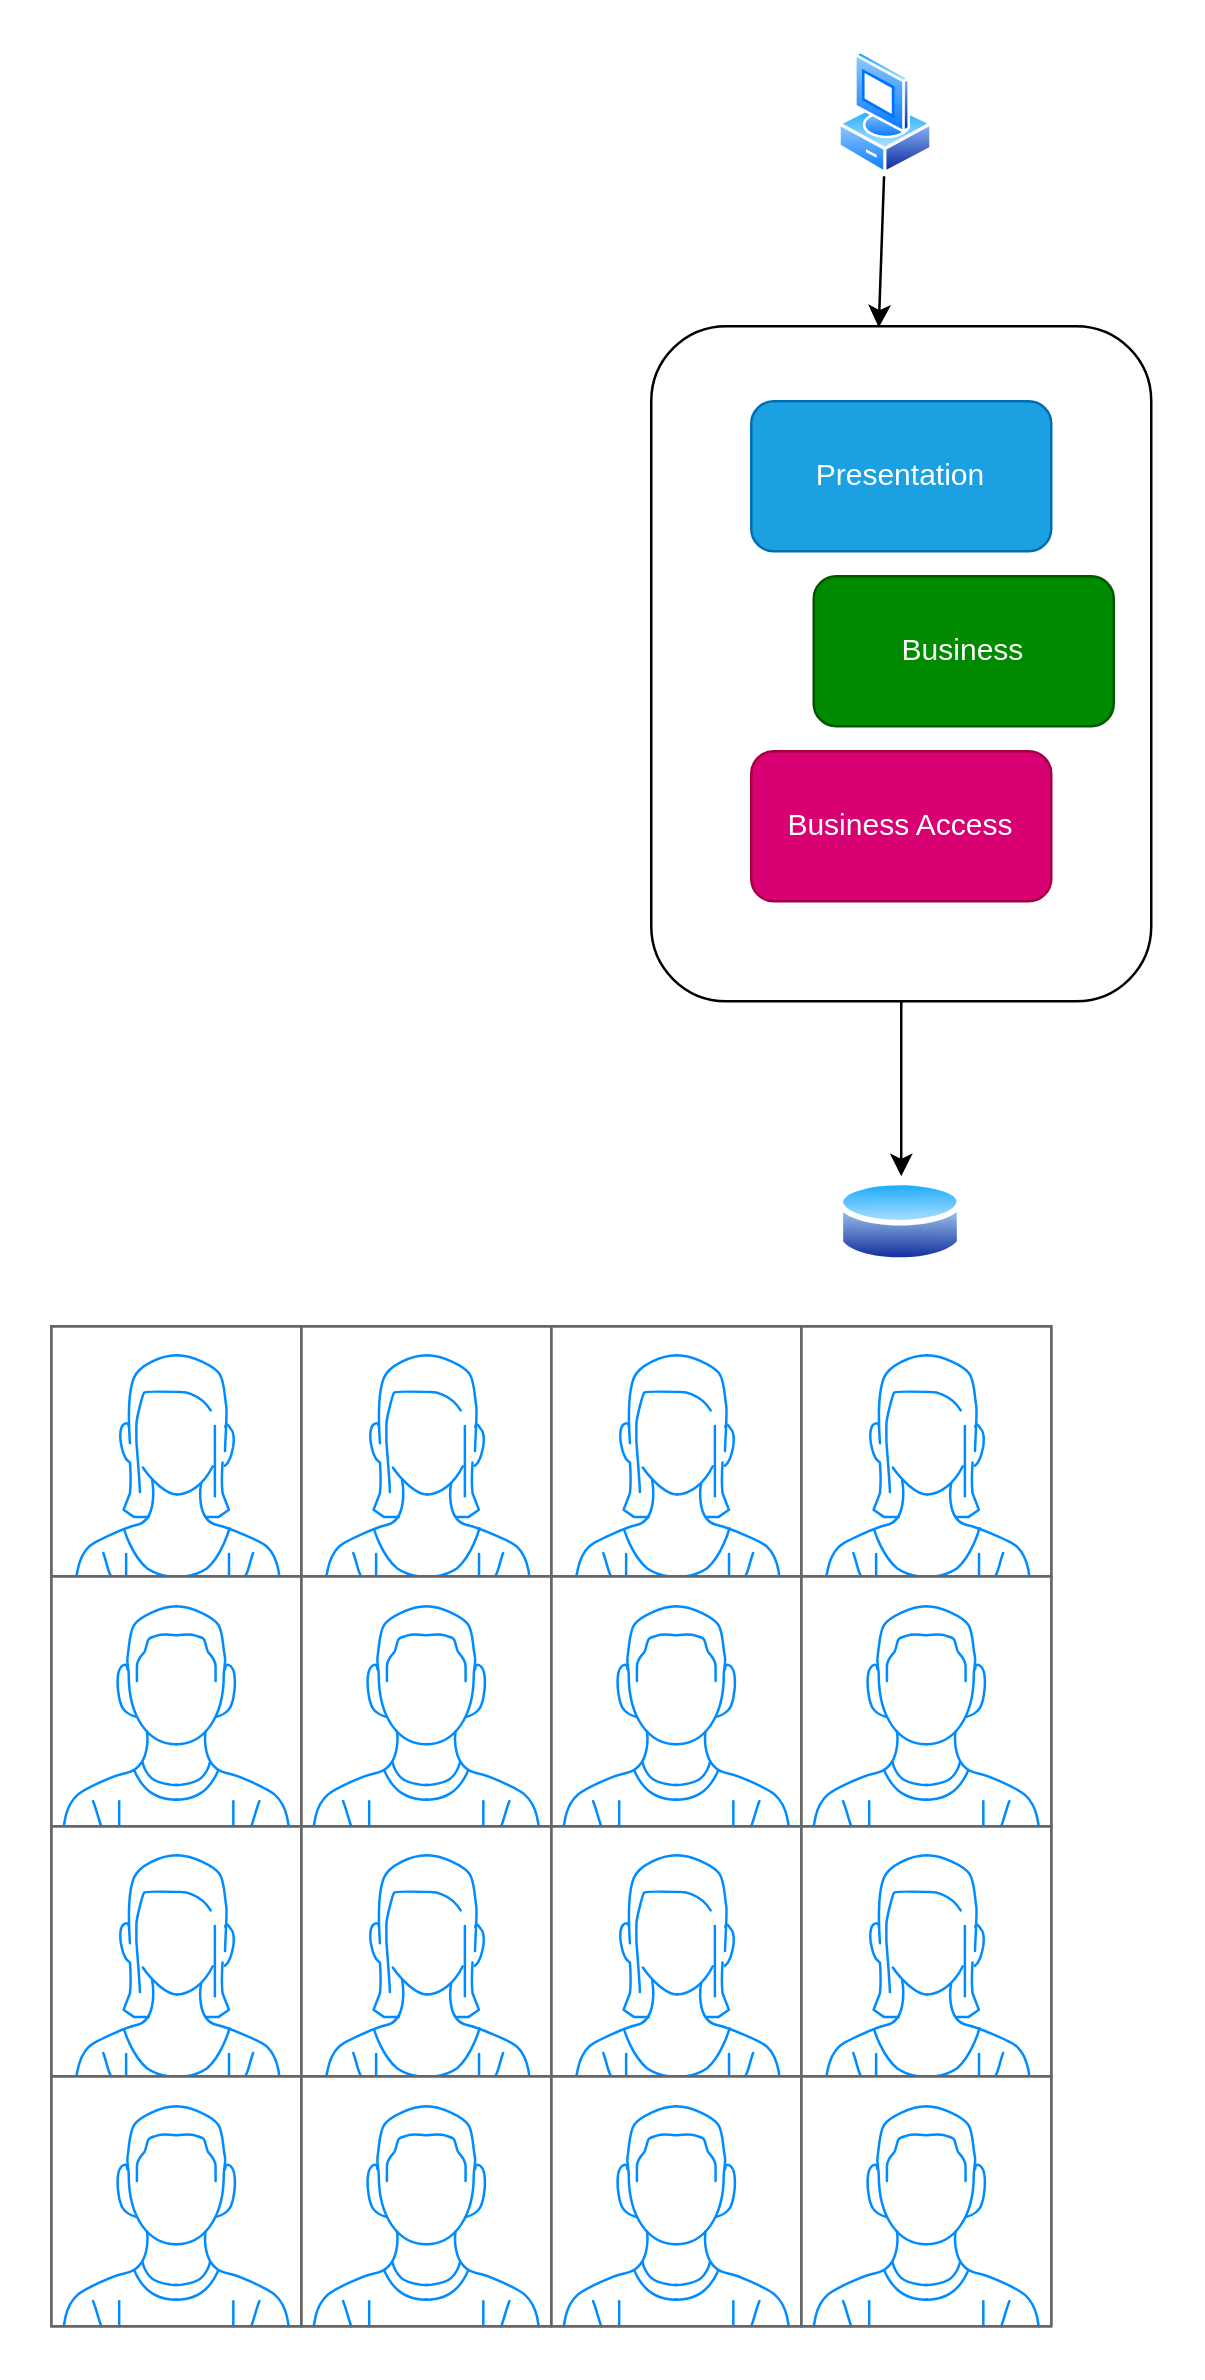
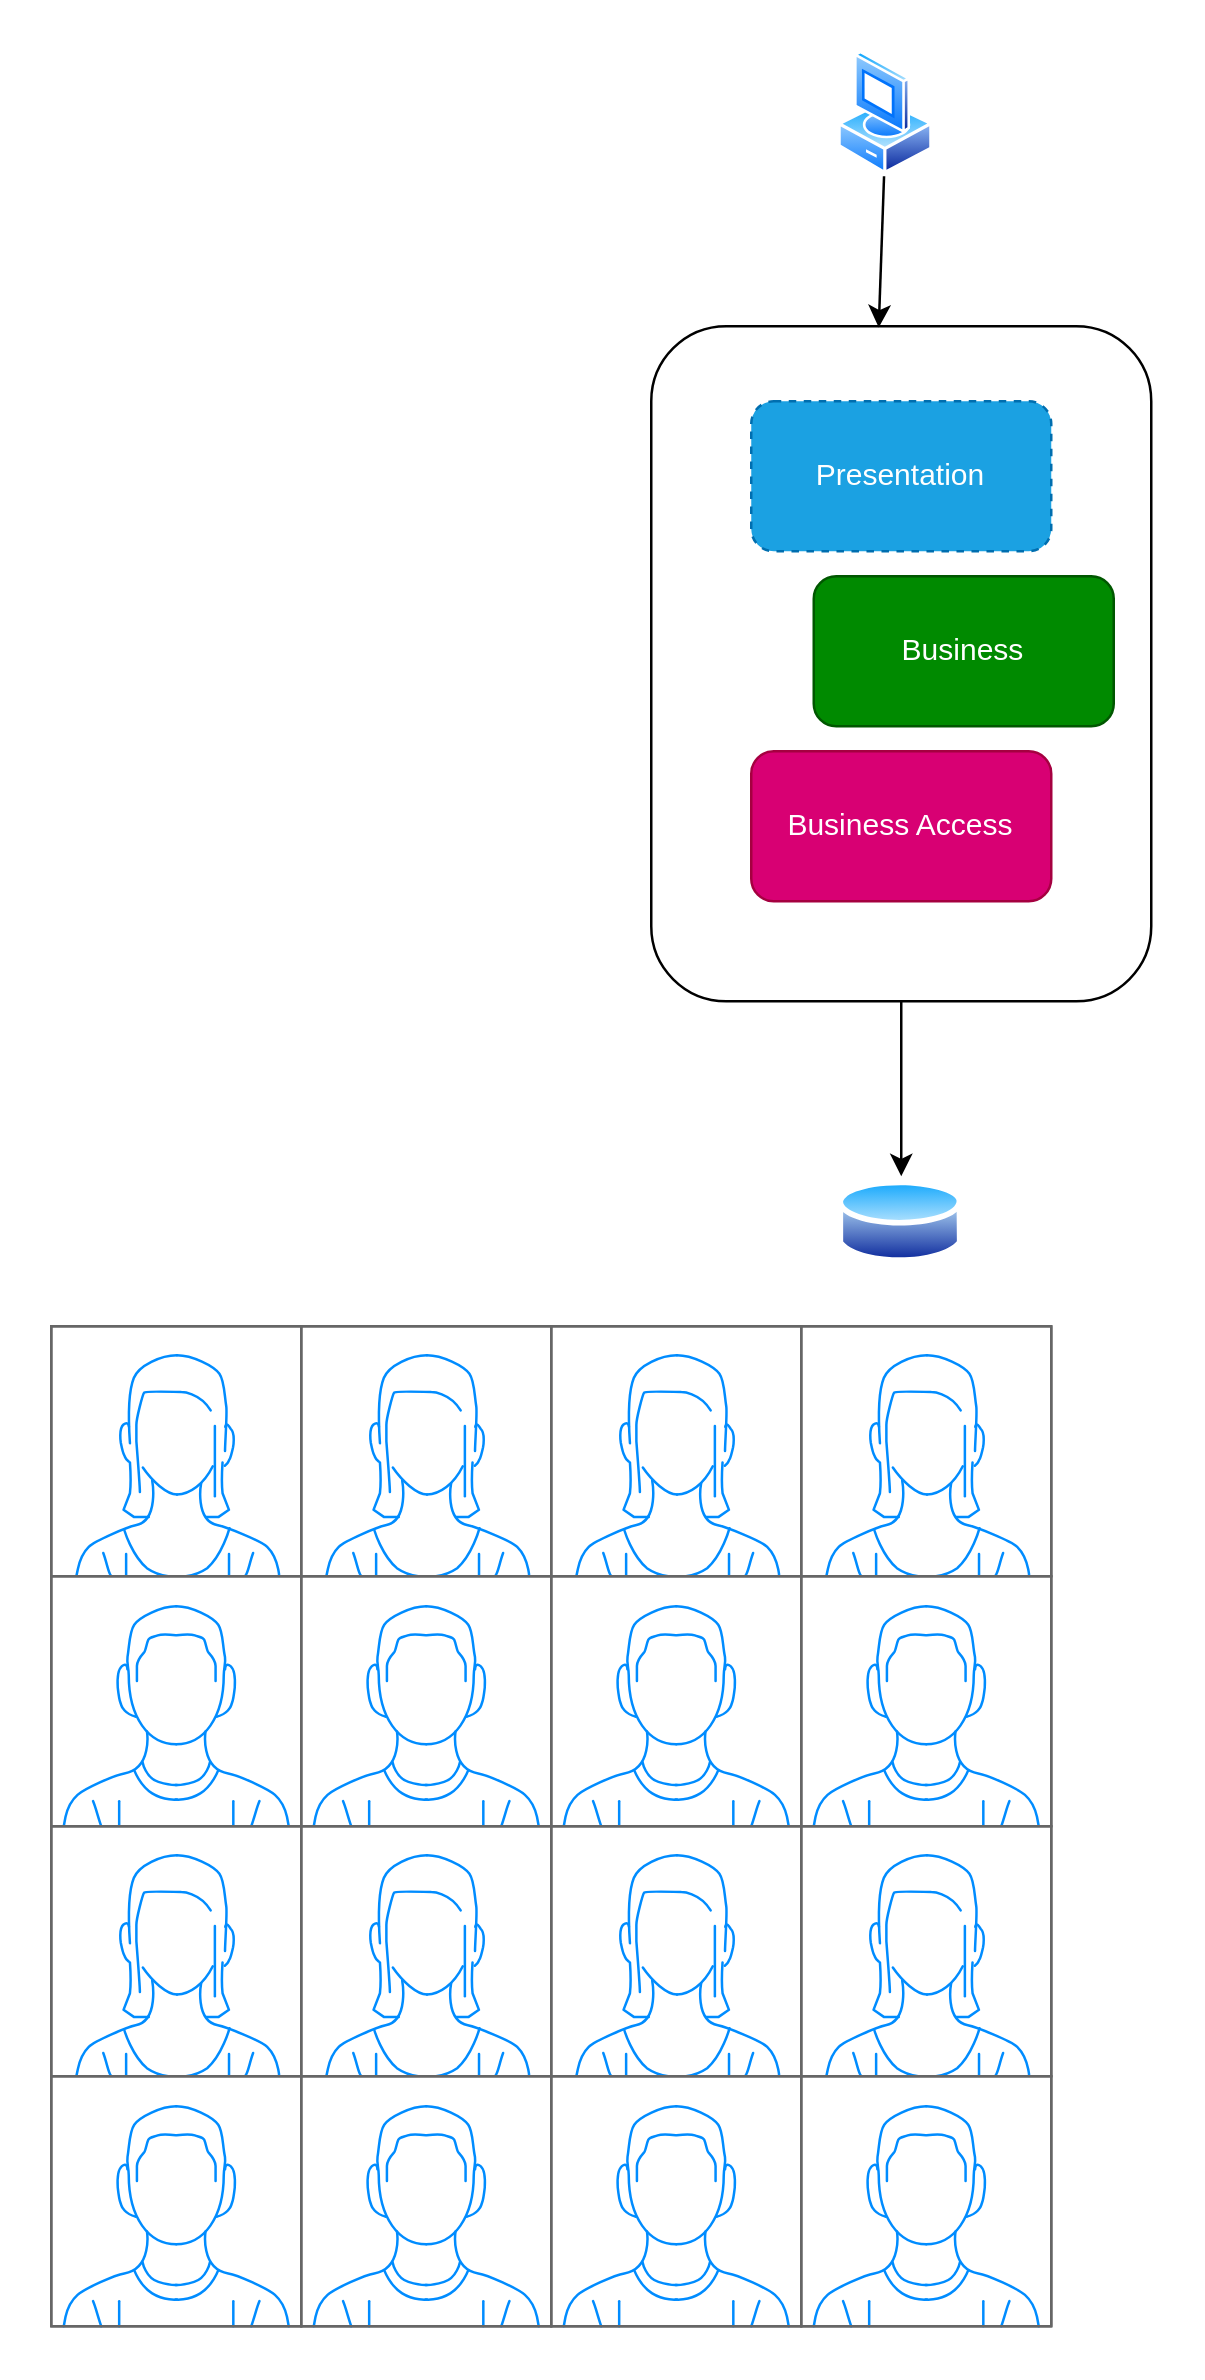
(901, 476) -> (901, 476)
